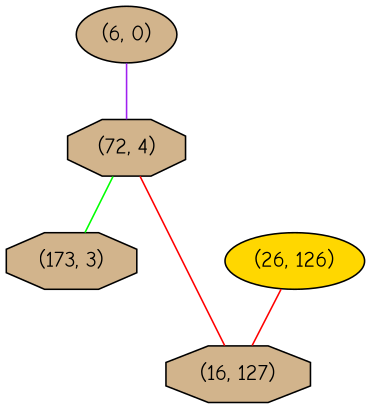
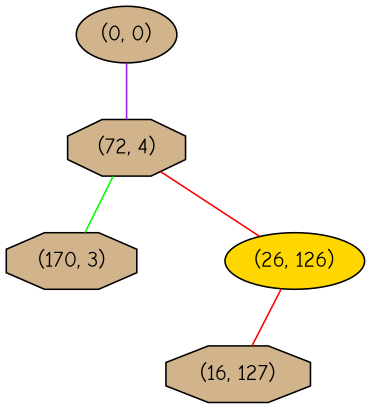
(127, 35) -> (127, 35)
(72, 261) -> (72, 261)
(182, 261) -> (210, 204)
